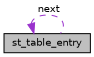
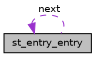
(47, 43) -> (48, 43)
